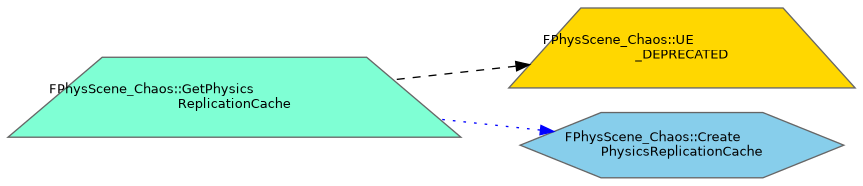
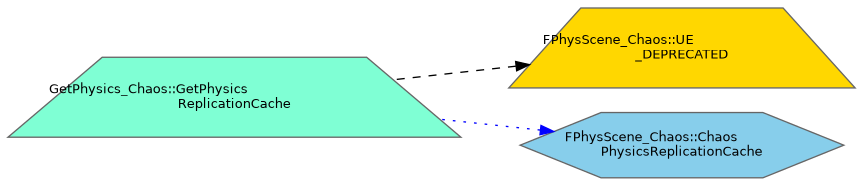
(234, 97) -> (234, 97)
(682, 145) -> (682, 145)
